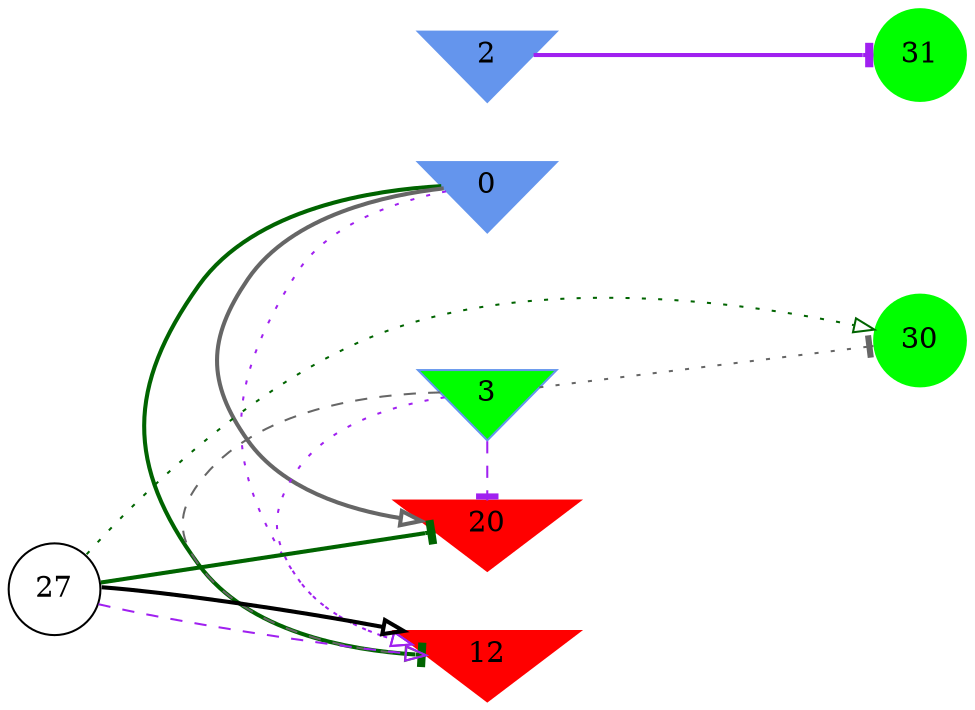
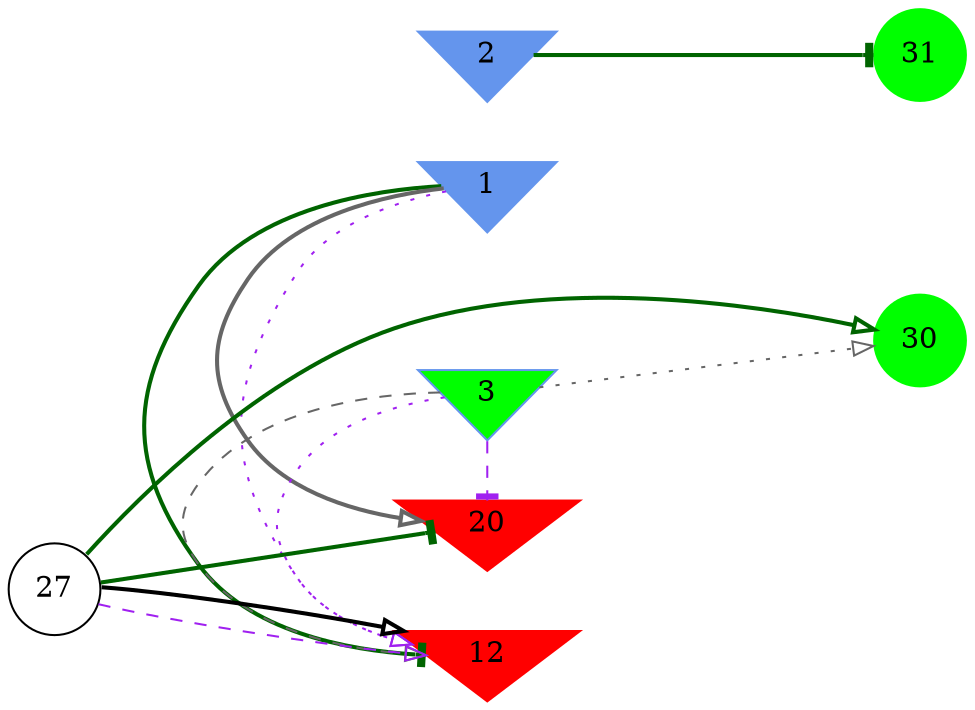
(698, 55) -> (698, 55)
(487, 186) -> (487, 186)
(433, 318) -> (433, 318)
(696, 368) -> (696, 368)
